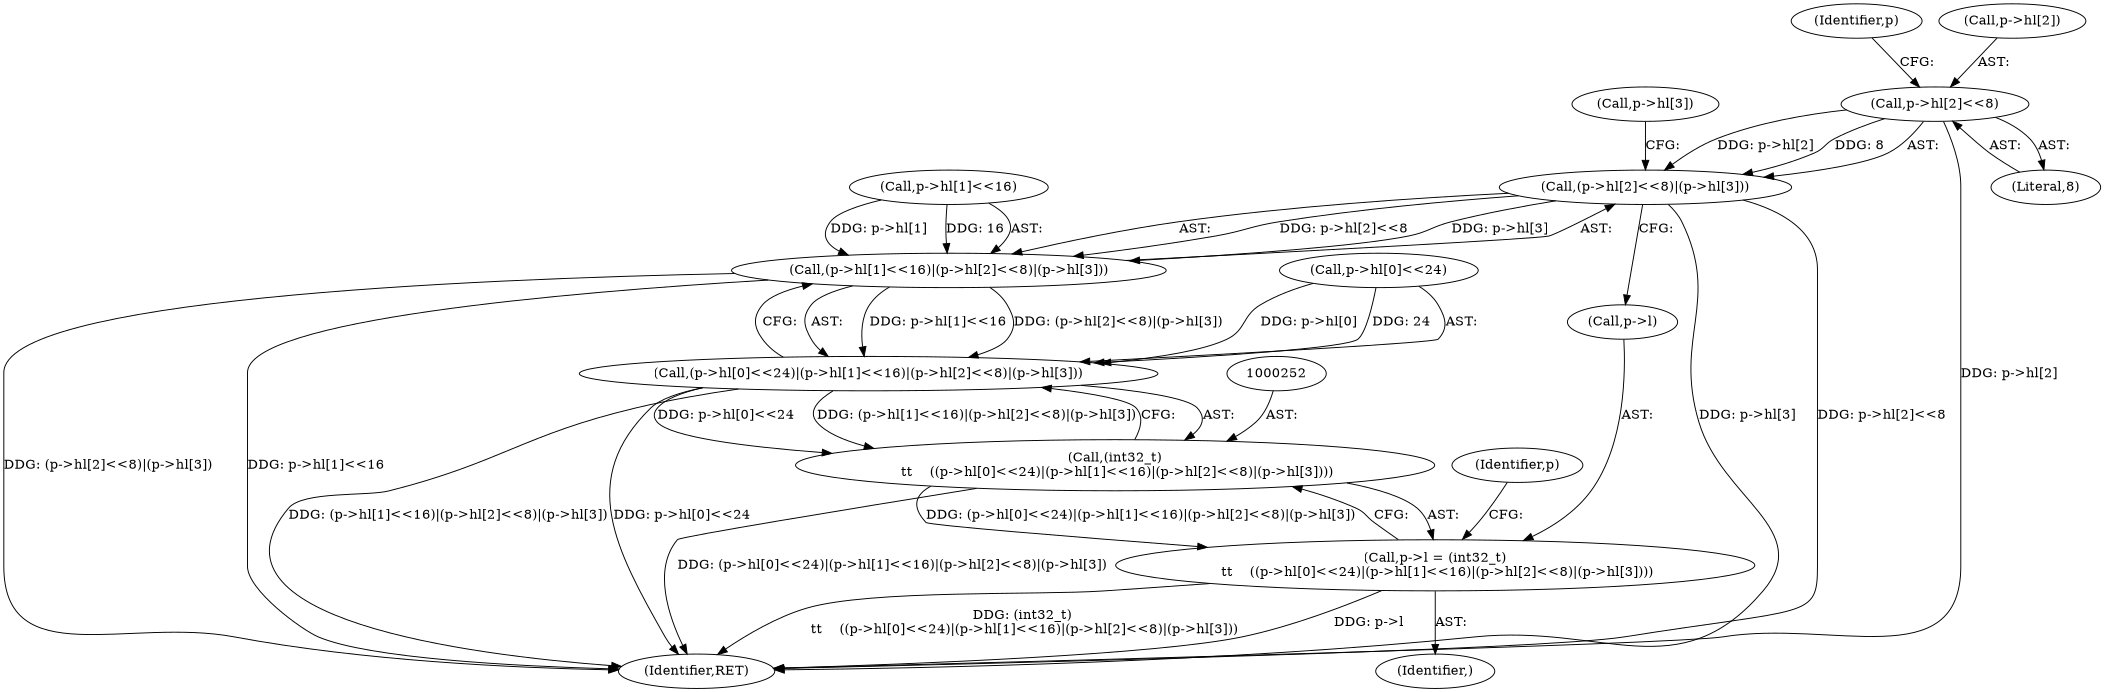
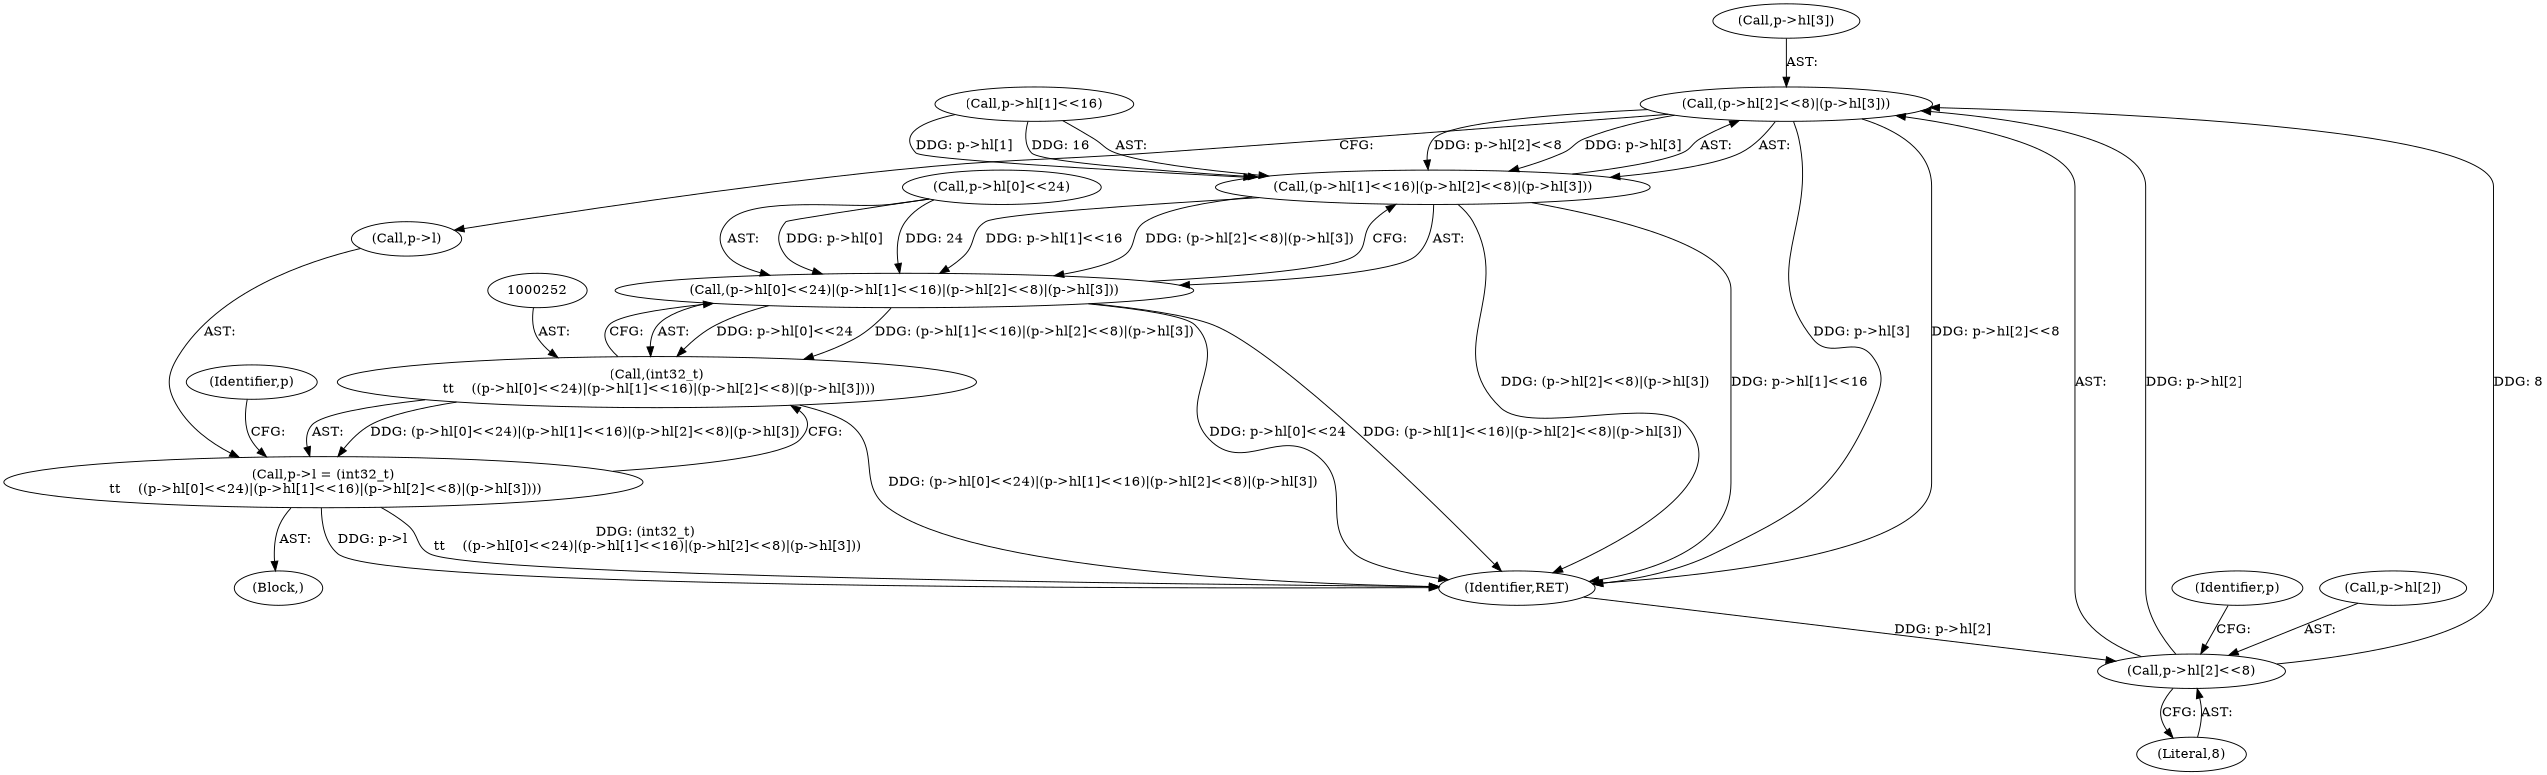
(1665, 146) -> (1805, 63)
(2056, 146) -> (2182, 713)
(1742, 635) -> (1845, 629)
(1435, 671) -> (279, 588)
